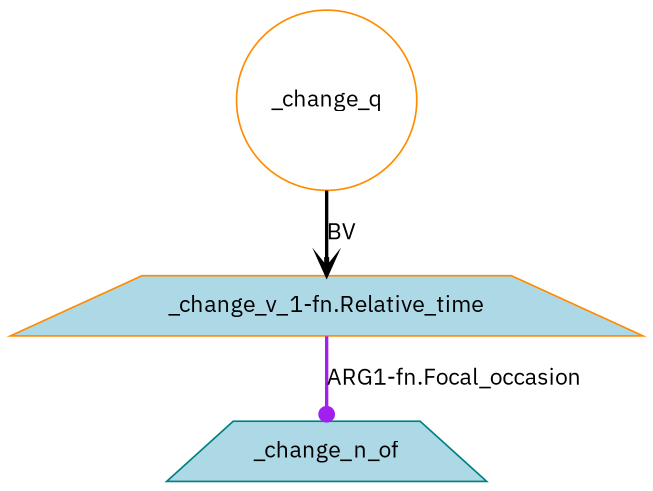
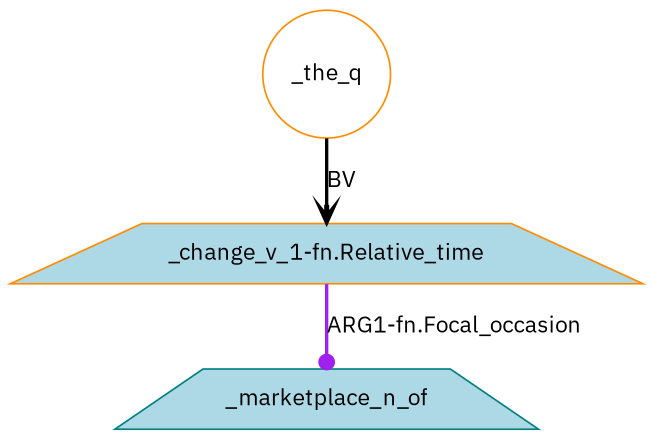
(327, 100) -> (327, 74)
(327, 451) -> (327, 399)
